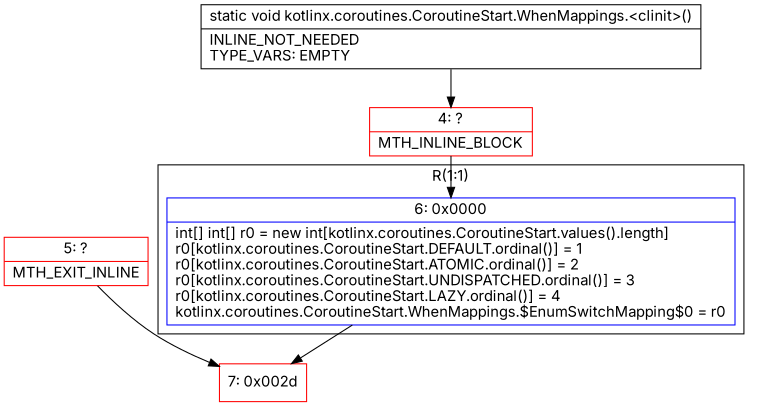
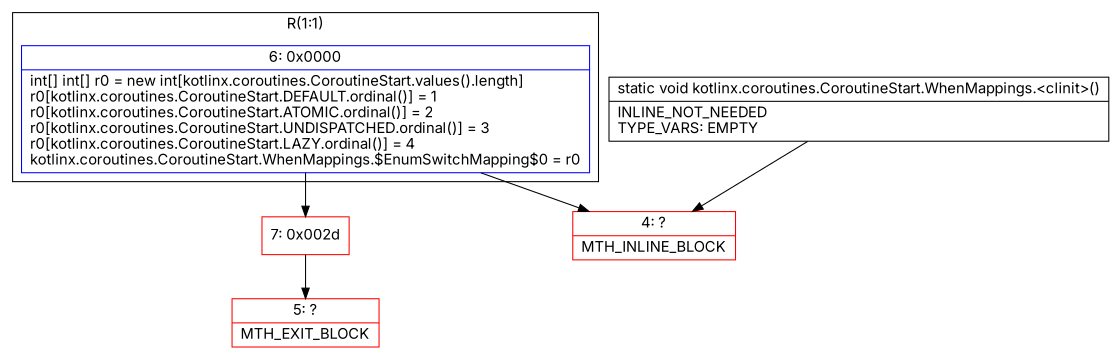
(451, 172) -> (530, 190)
(76, 273) -> (306, 334)
(149, 331) -> (306, 271)
